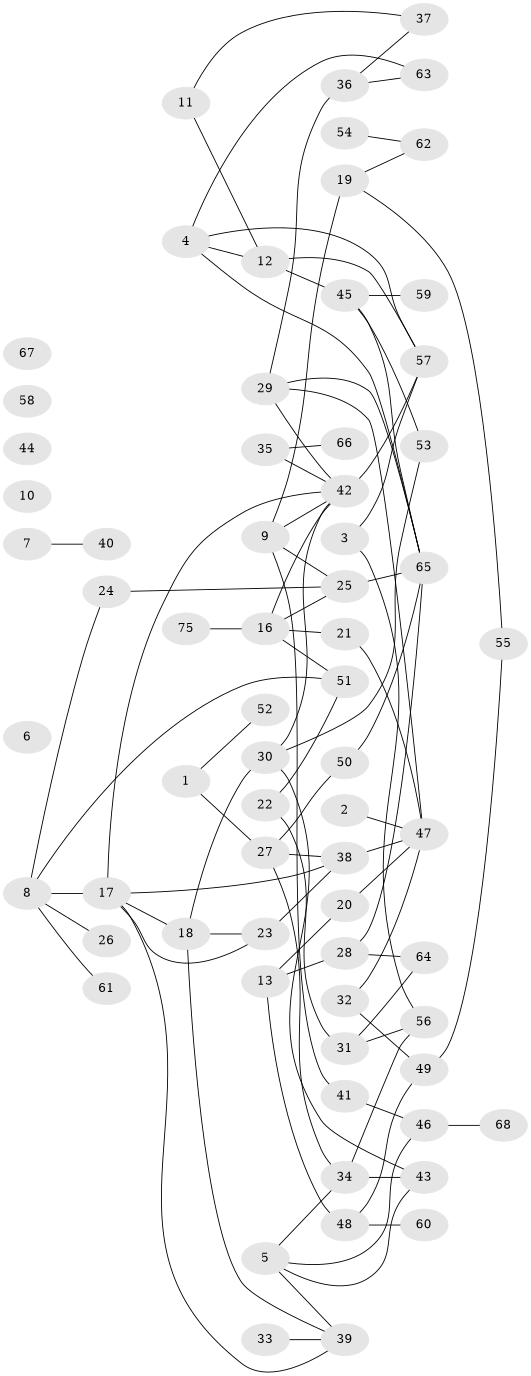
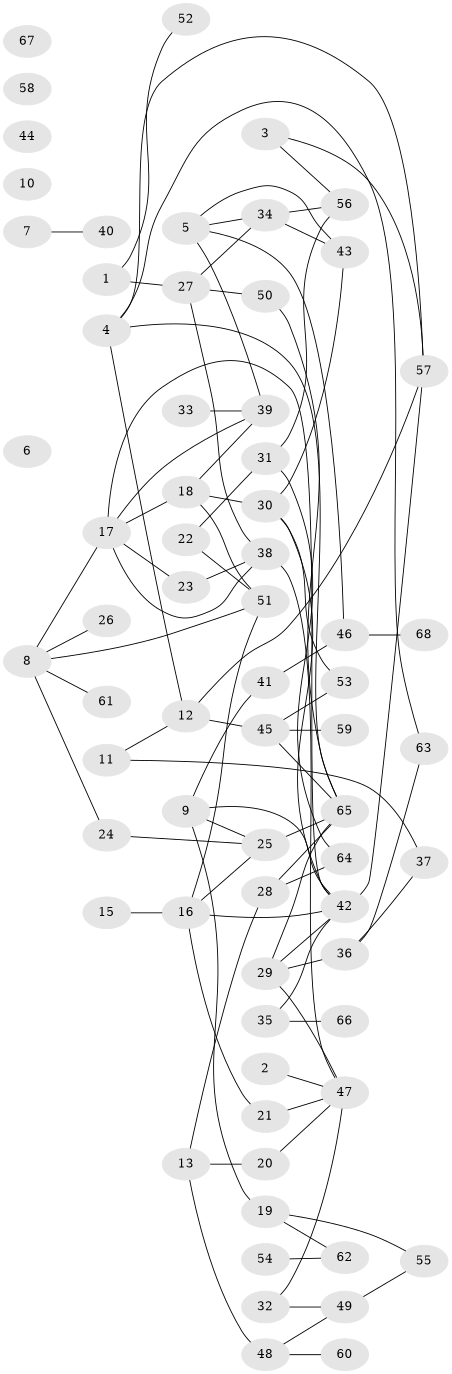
(186, 629) -> (107, 913)
(226, 934) -> (226, 547)
